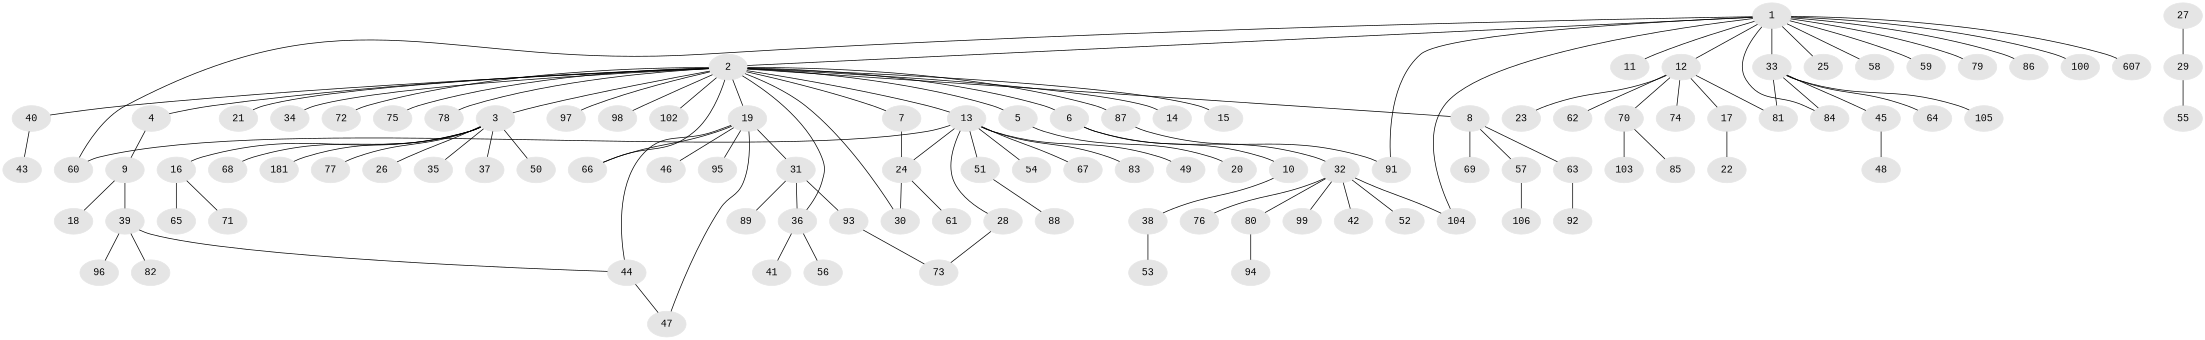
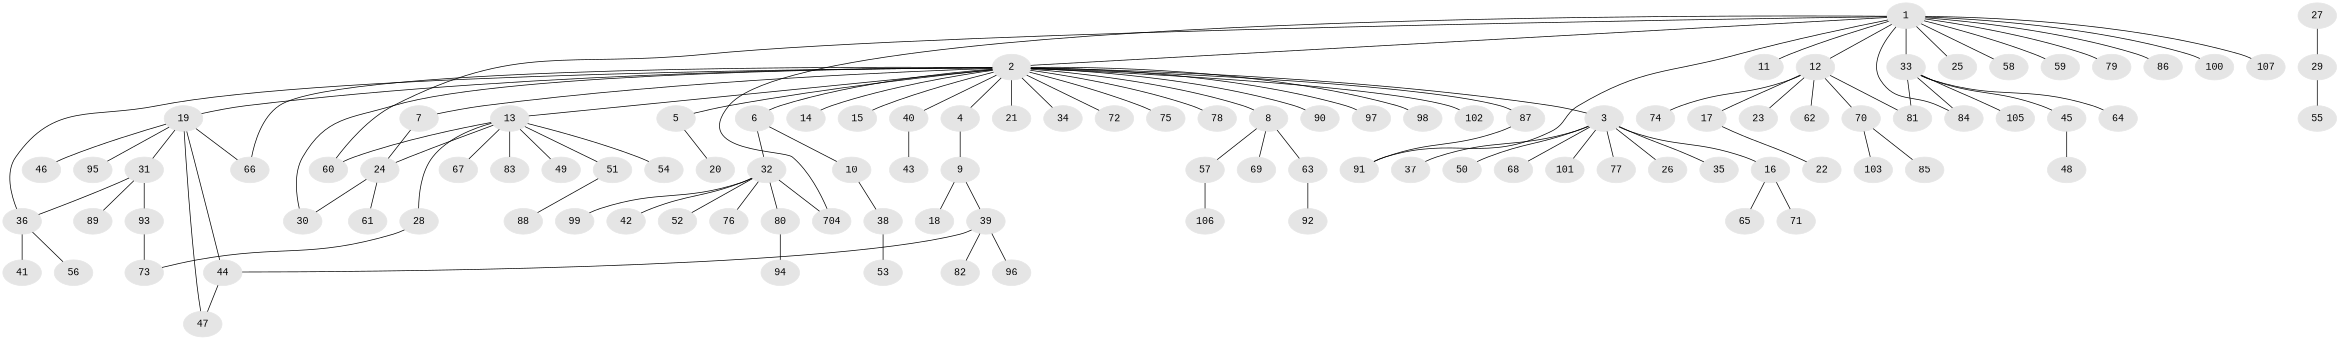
(2132, 67) -> (2266, 67)
none -> (1320, 119)
(279, 170) -> (1565, 170)
(1456, 221) -> (832, 221)
